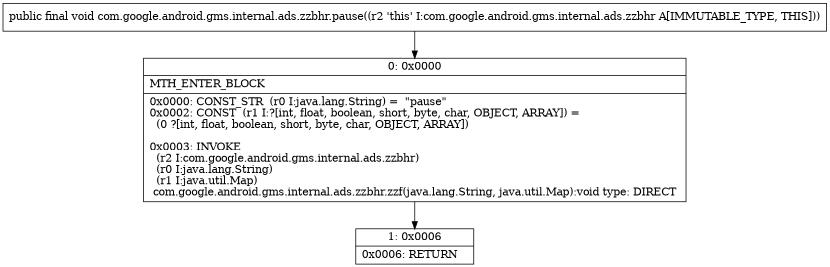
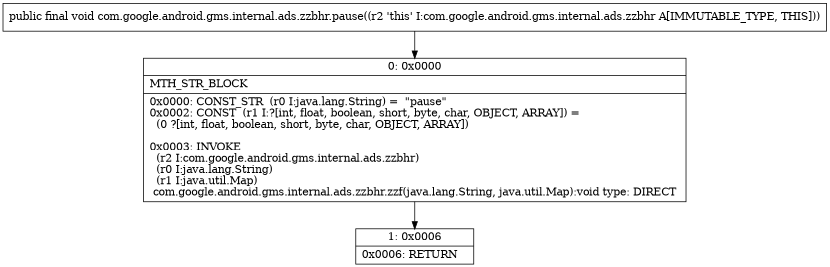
(207, 84) -> (198, 84)
